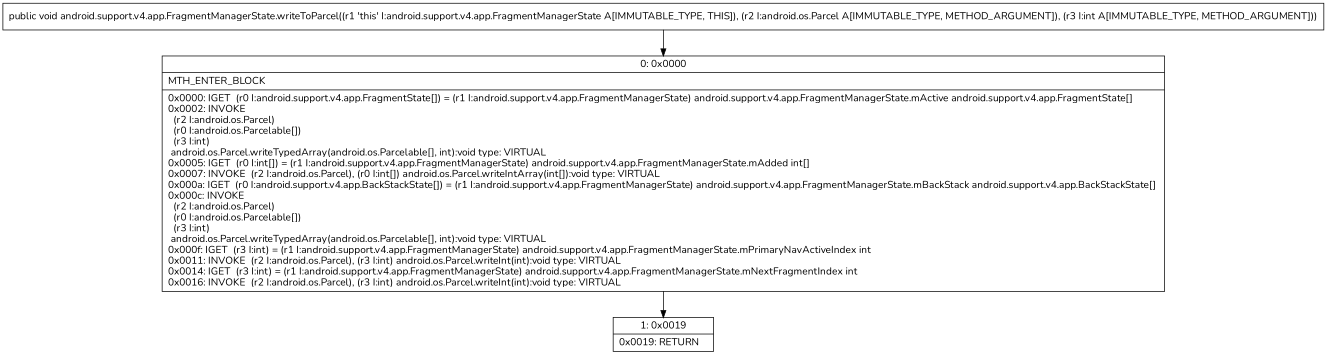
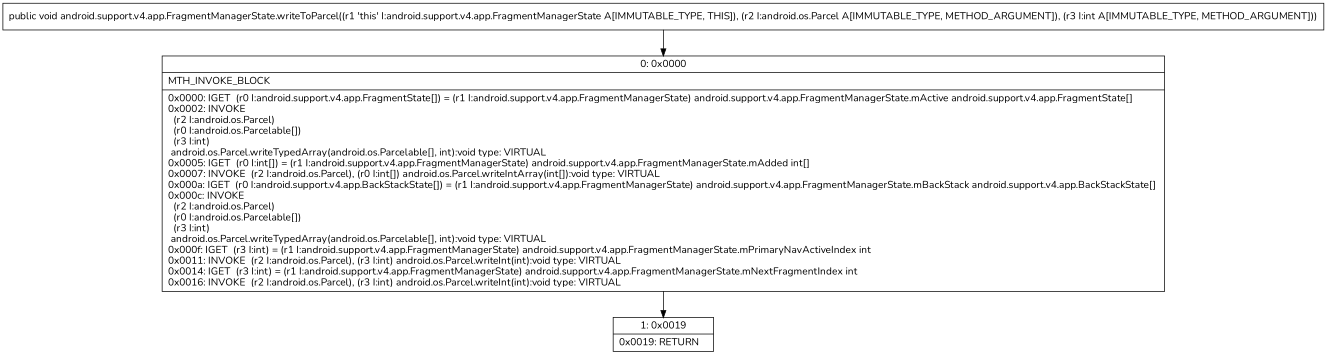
(217, 81) -> (219, 81)
